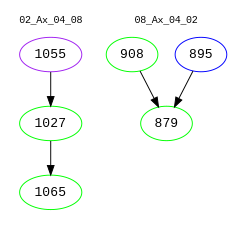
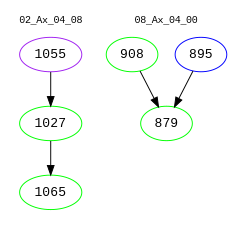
(167, 21) -> (167, 21)
